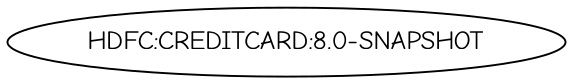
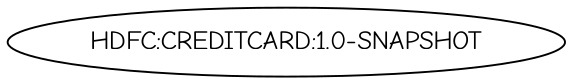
(287, 42) -> (286, 42)
